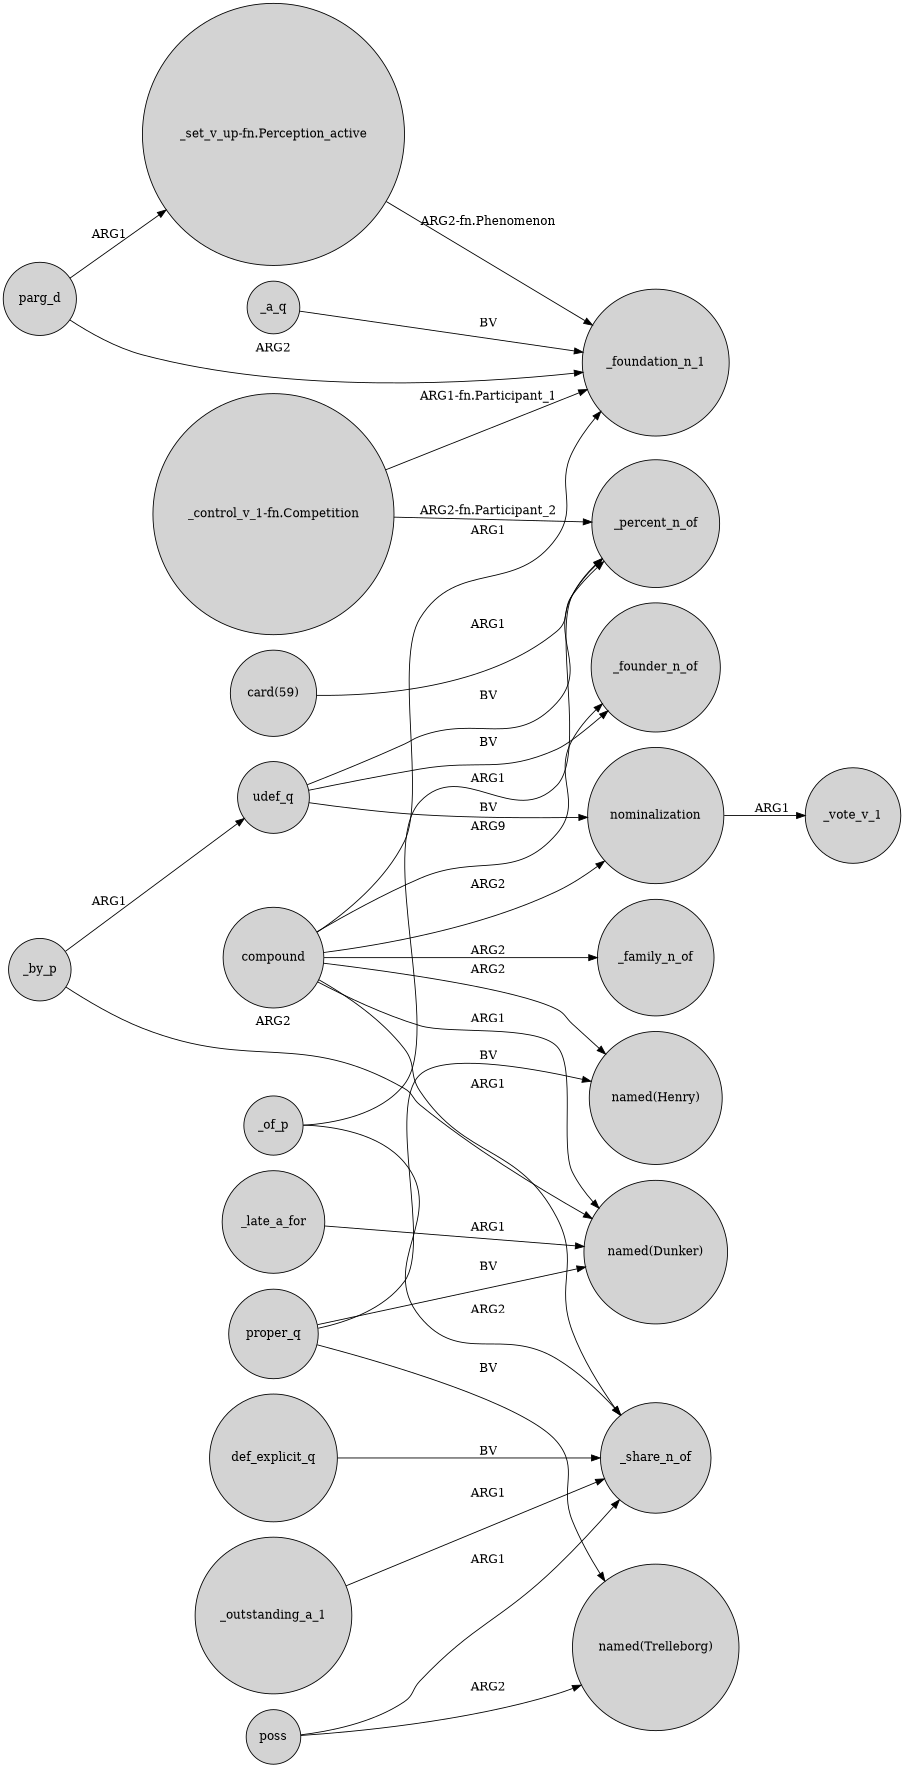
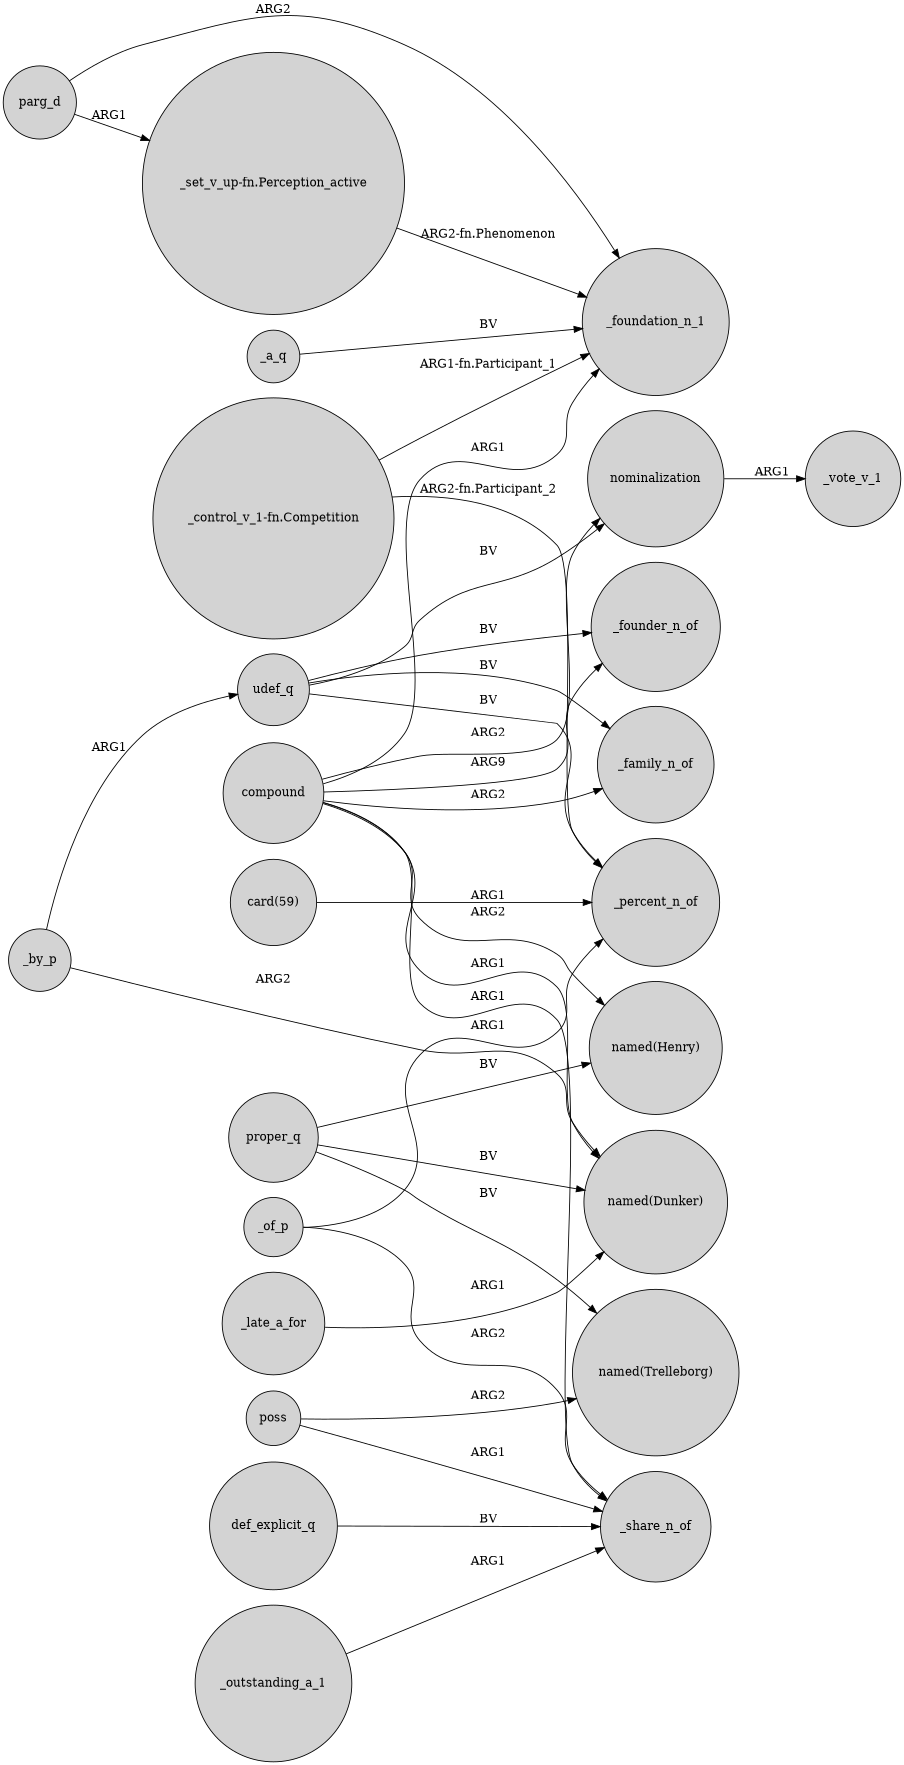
none -> (462, 674)
